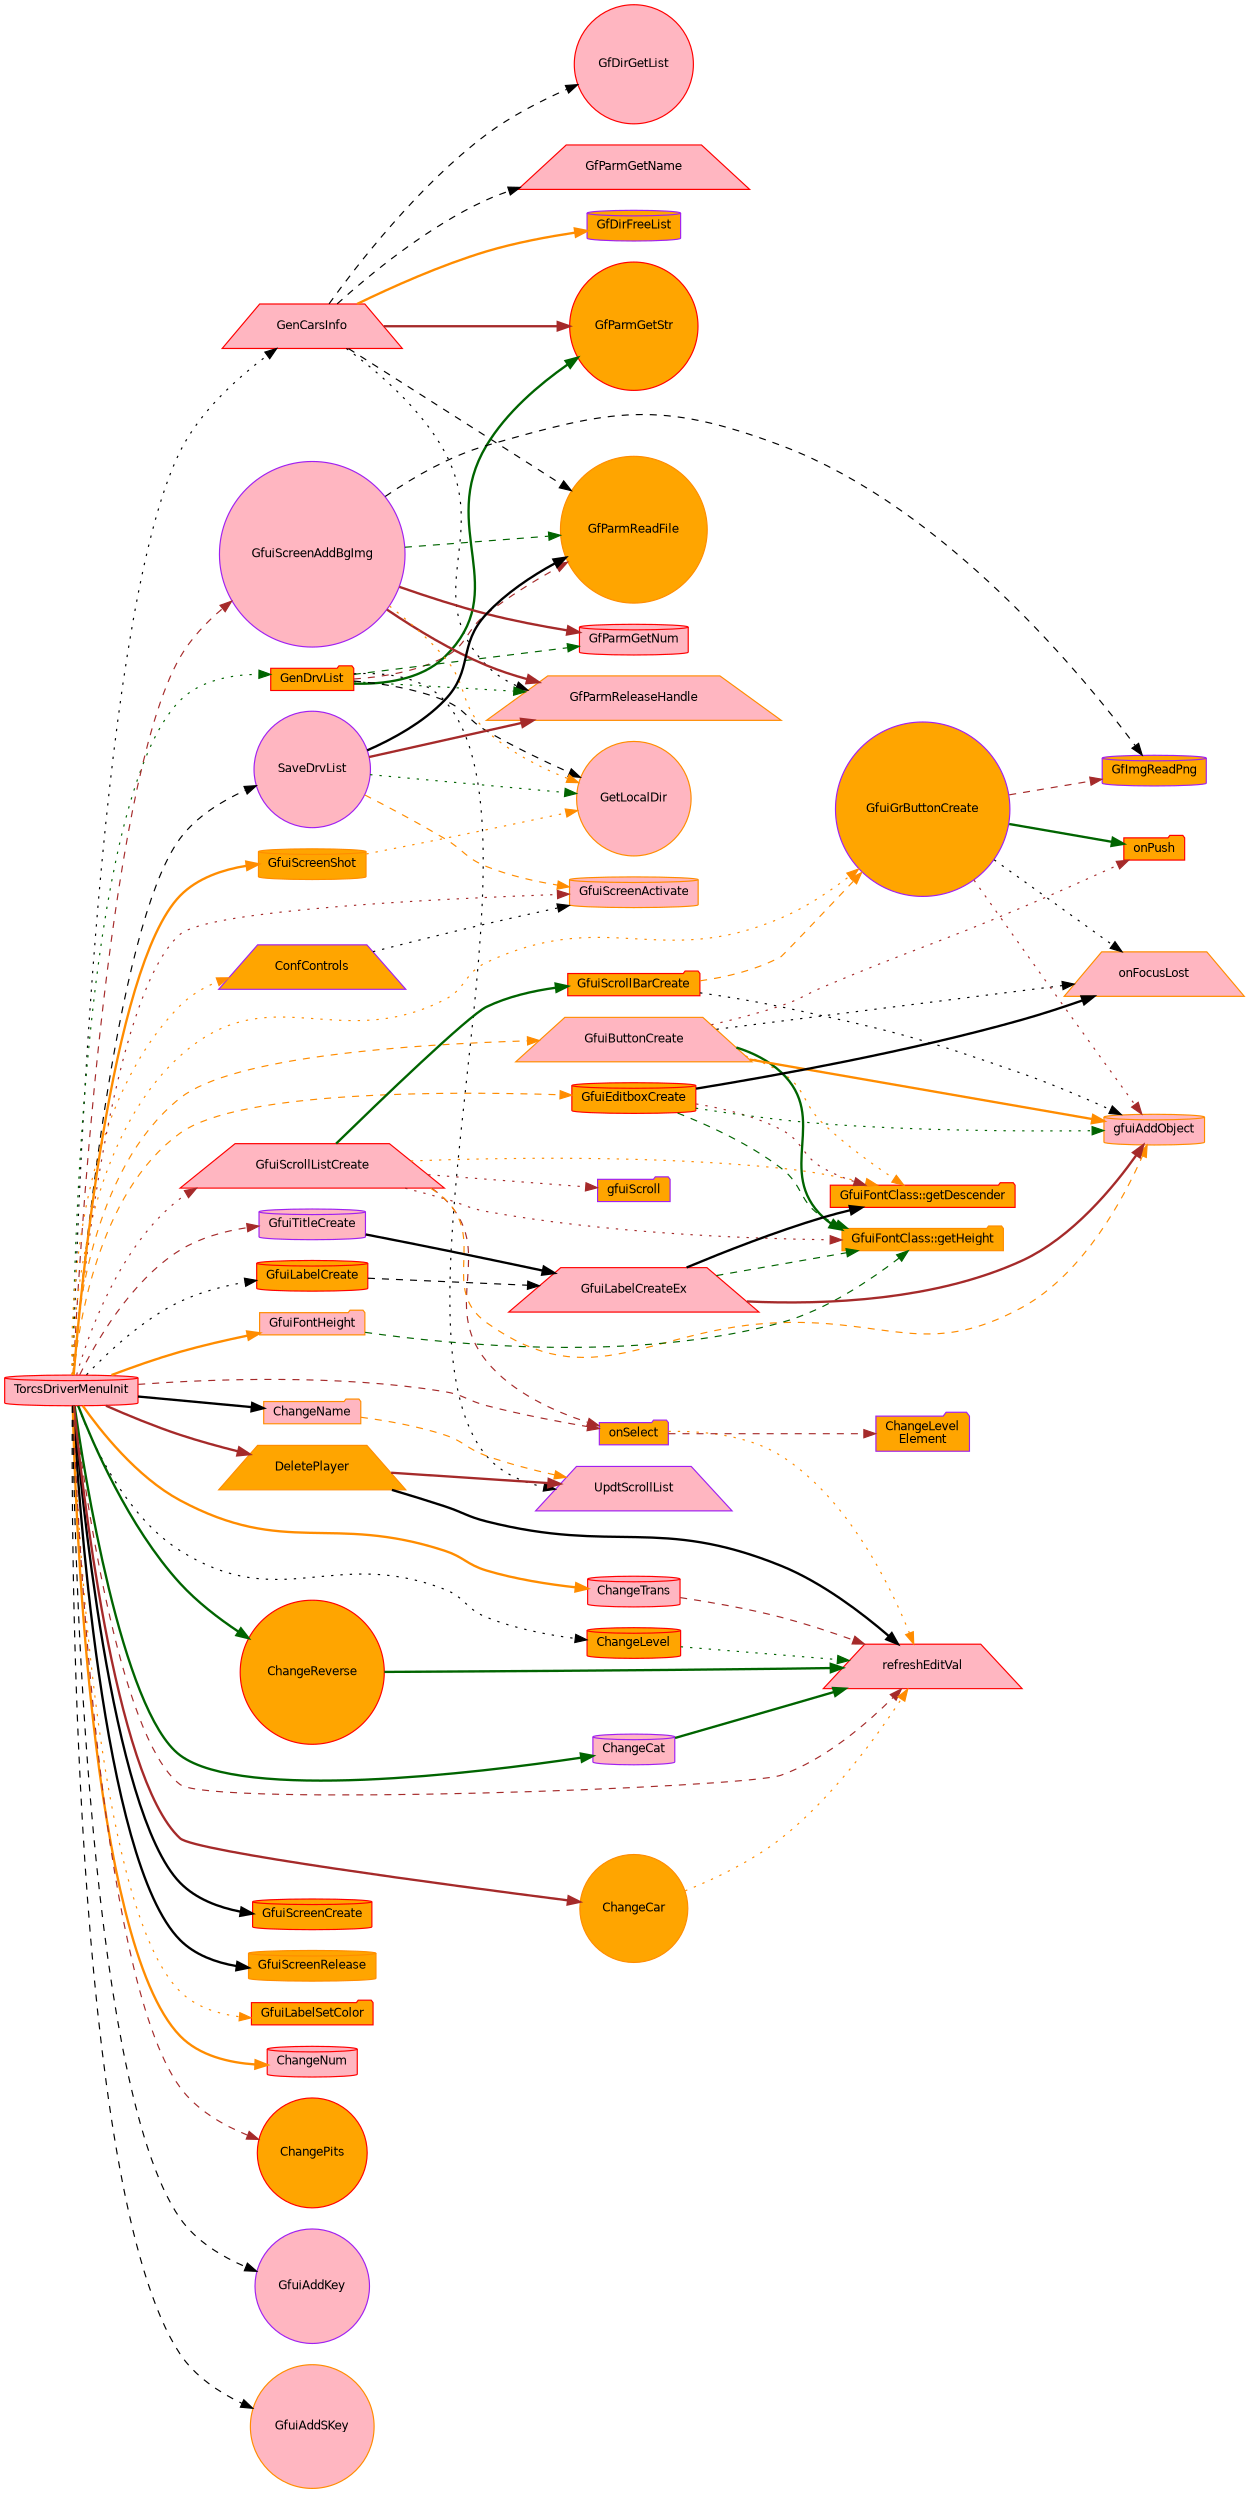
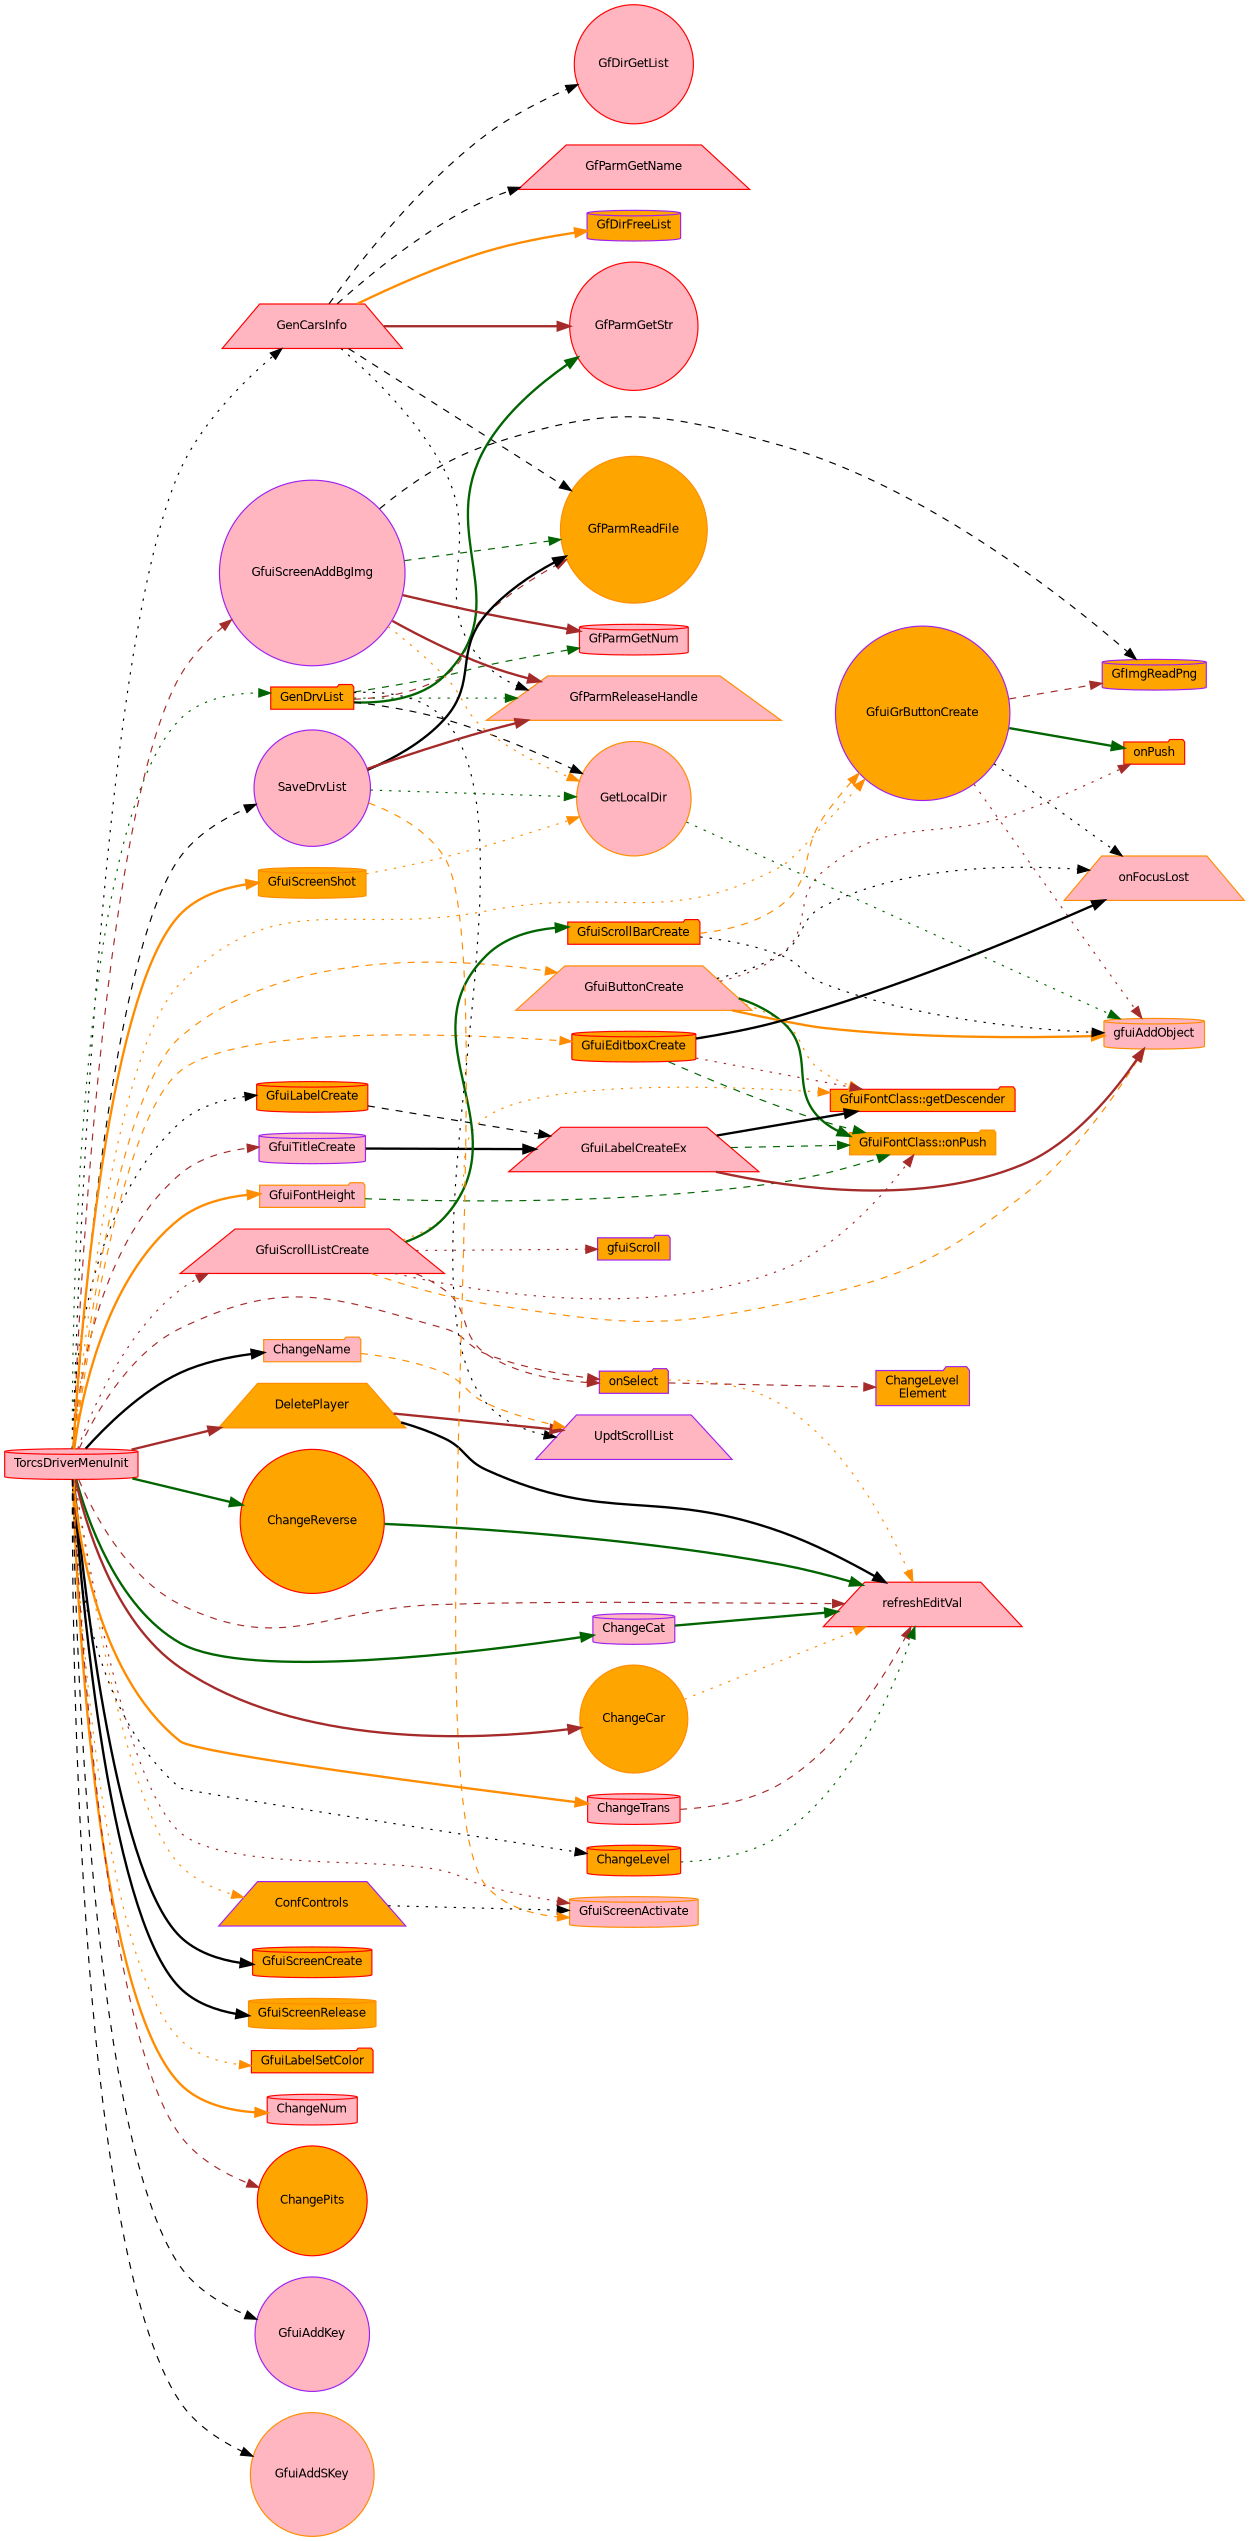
(634, 326) -> (634, 326)
(893, 1128) -> (898, 918)
(923, 1240) -> (923, 1144)
